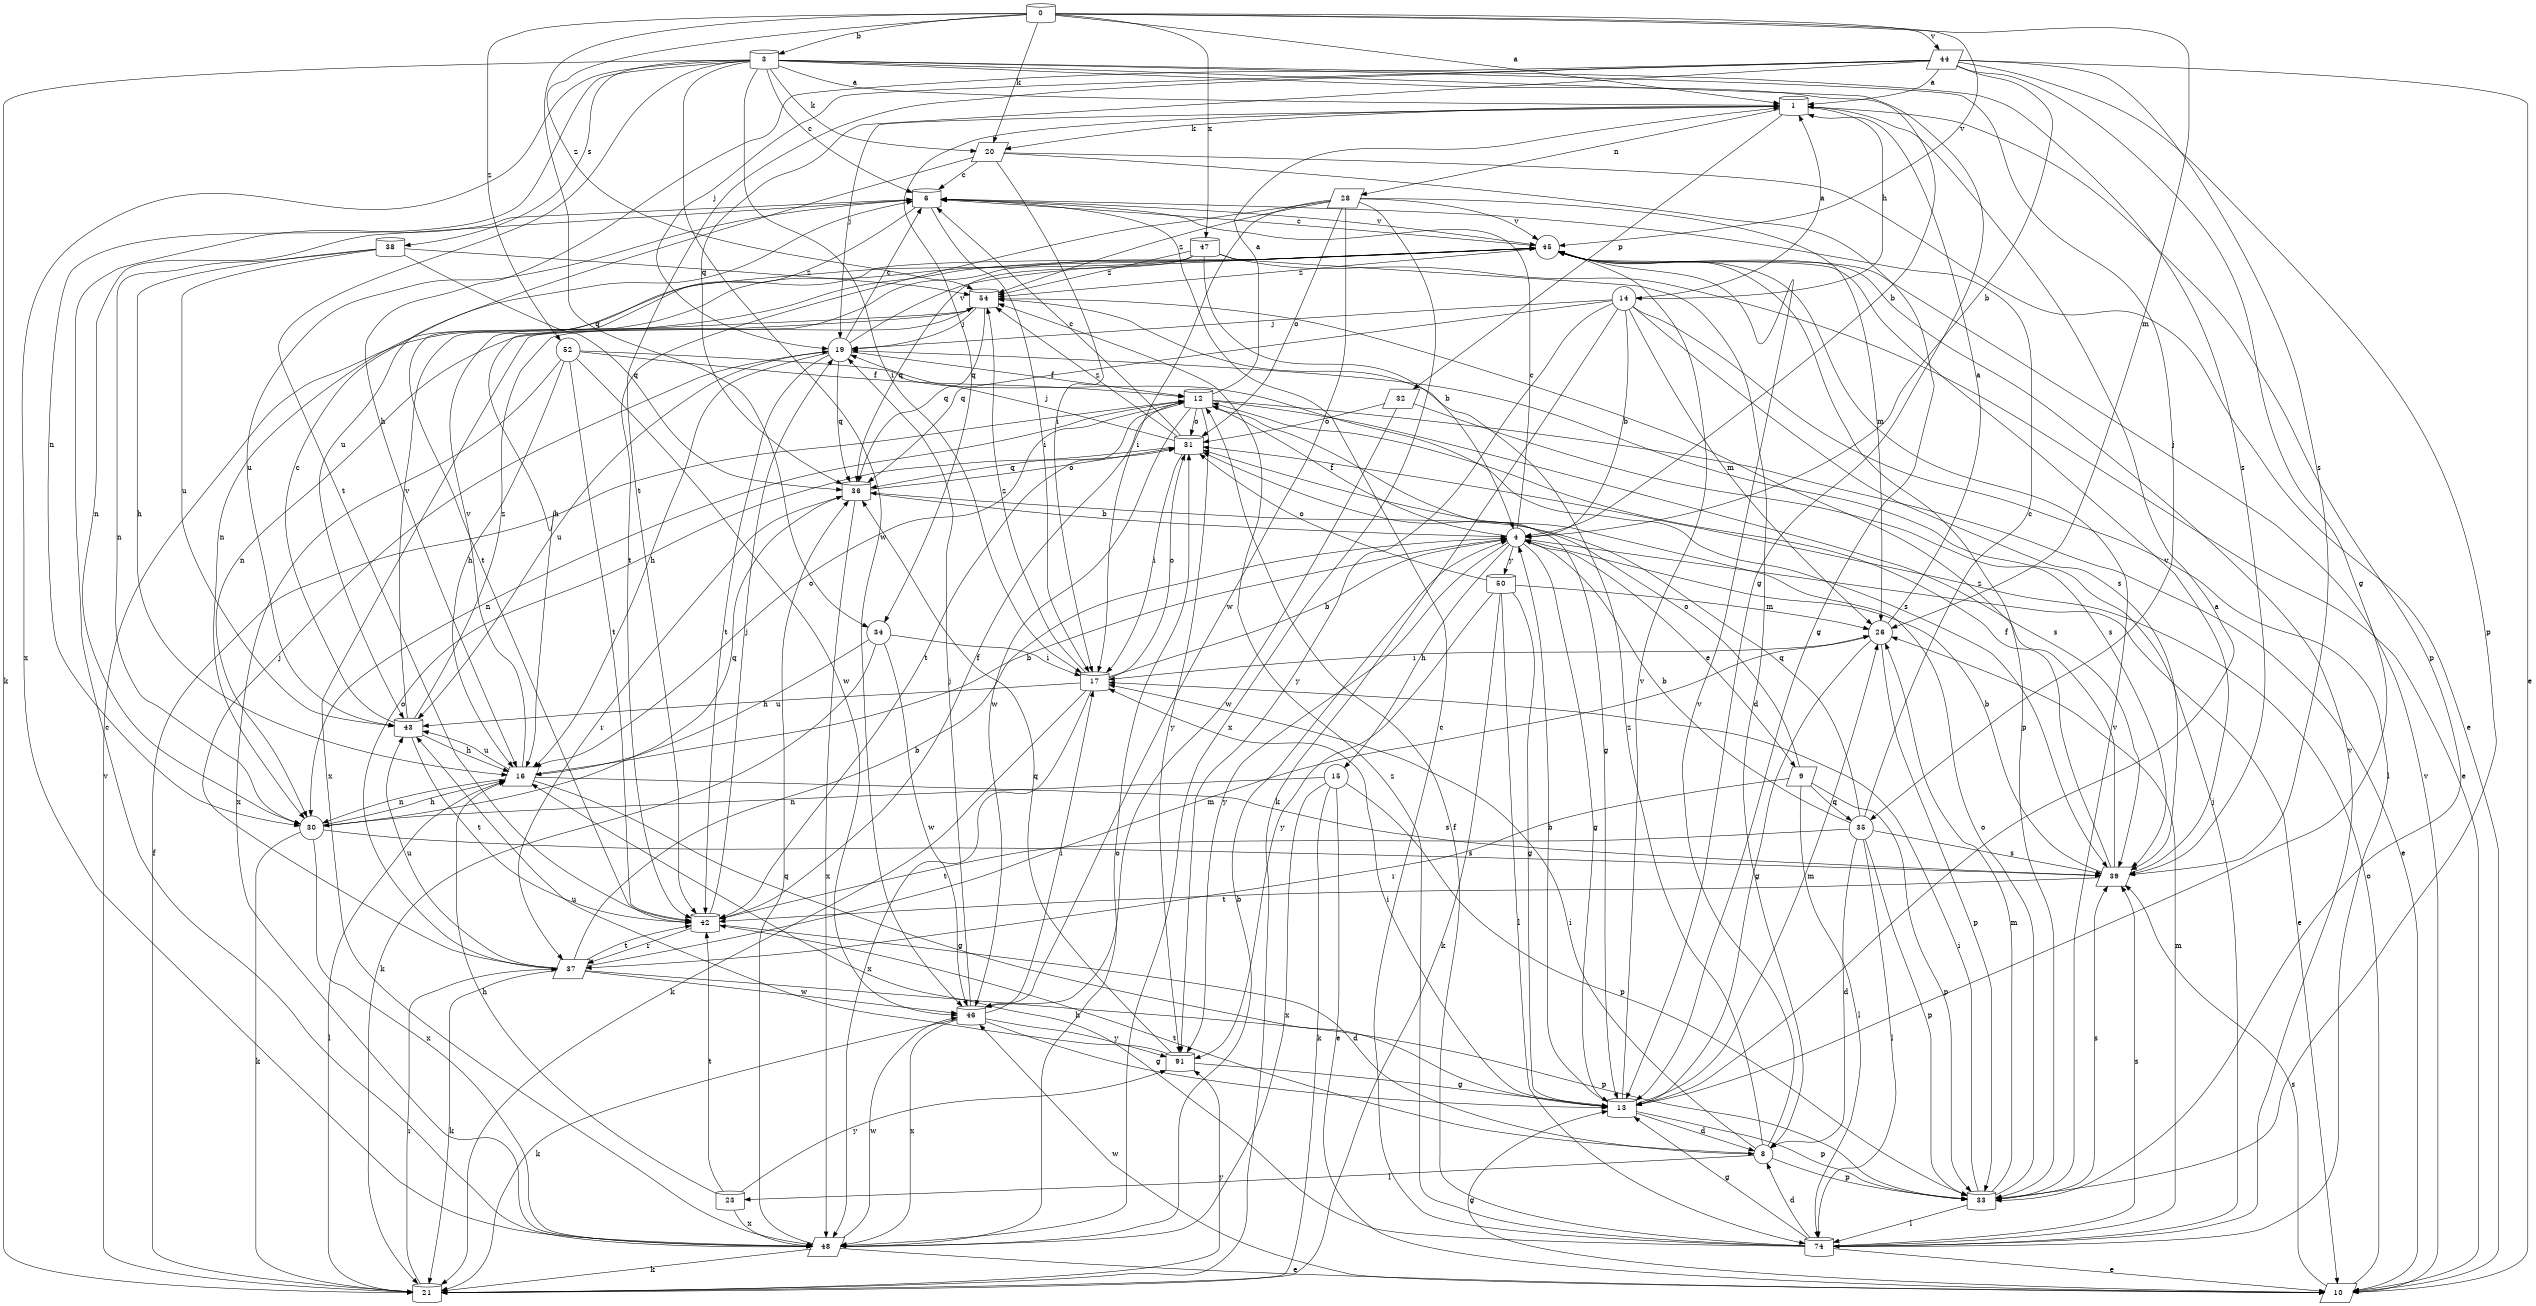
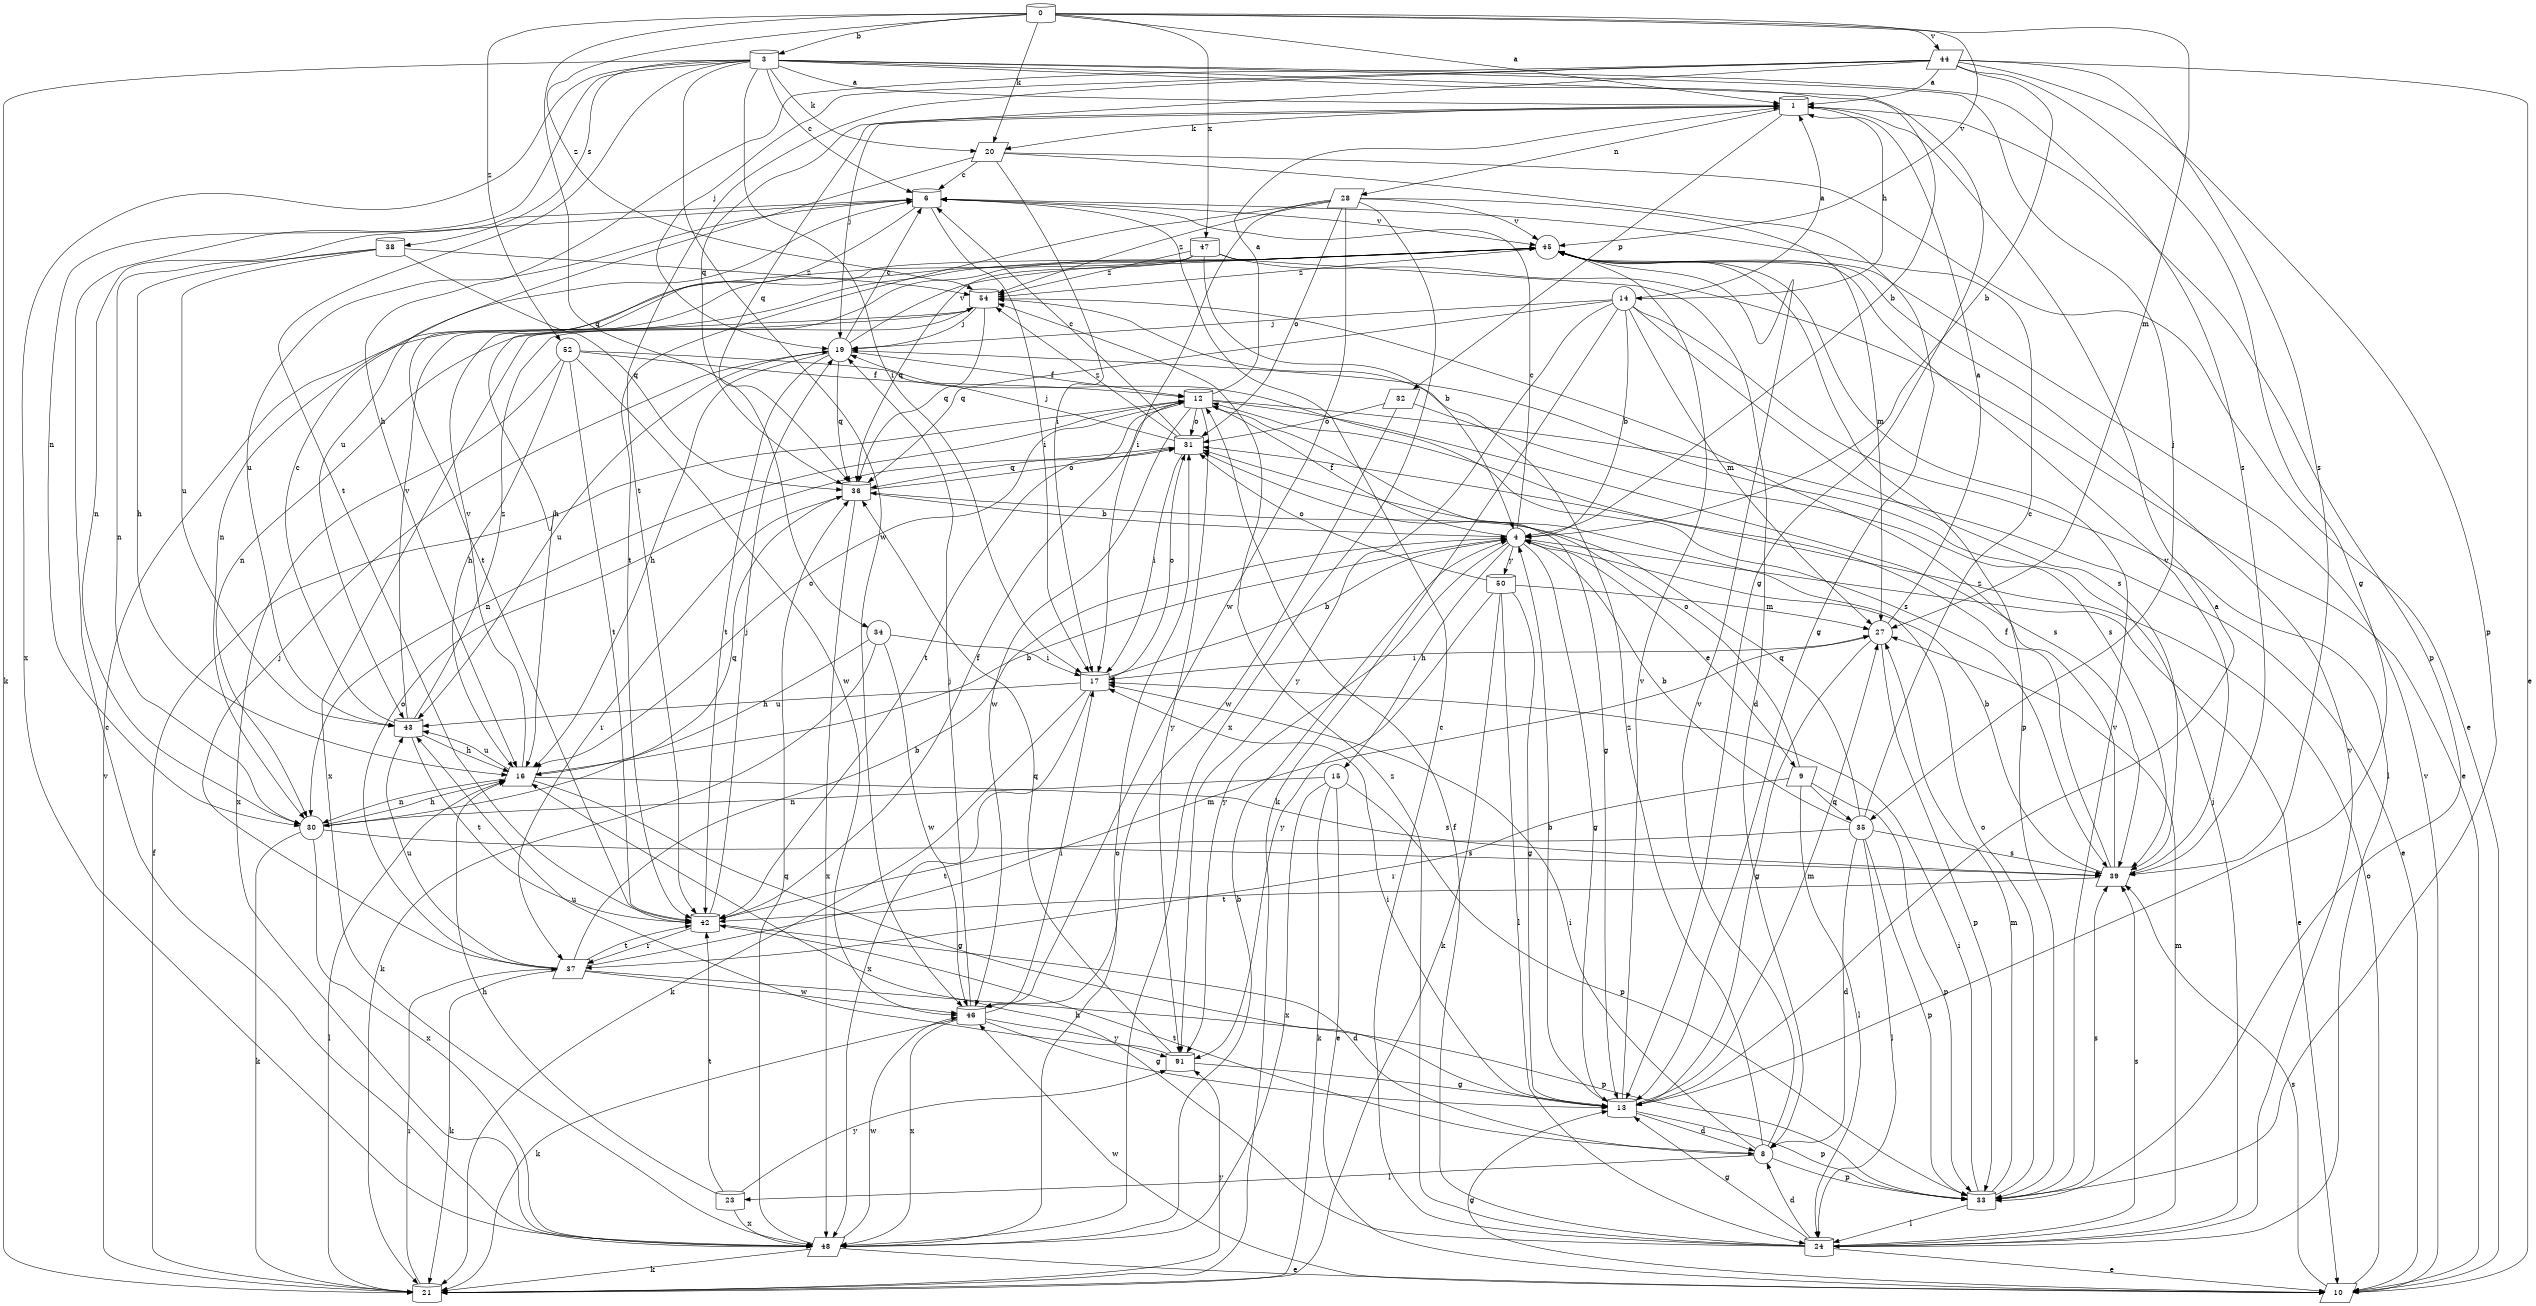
(1104, 124) -> (841, 167)
(1226, 219) -> none
(1001, 494) -> none
(1880, 633) -> (1880, 633)
(1819, 1247) -> (1819, 1247)
